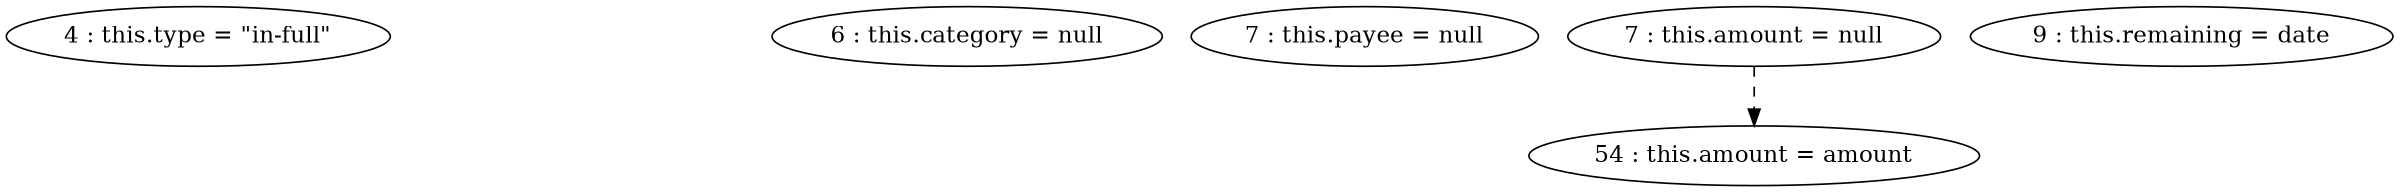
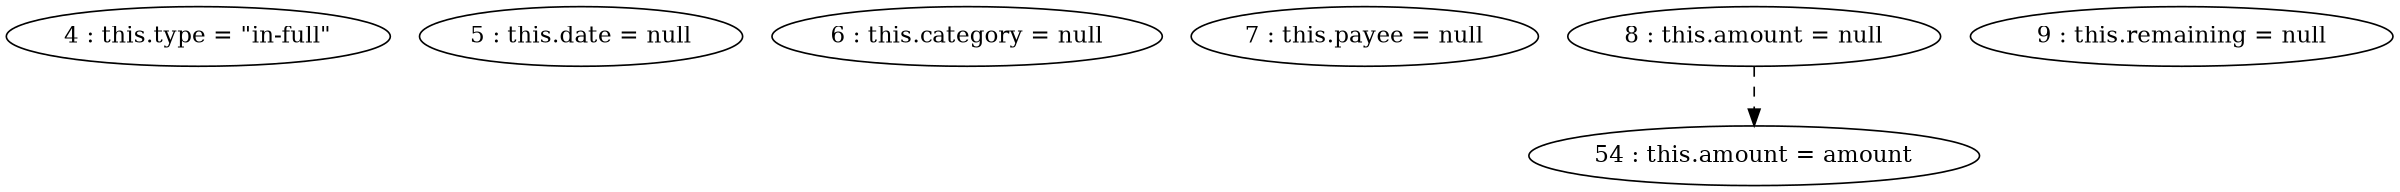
none -> (581, 36)
(1754, 36) -> (1754, 36)
(2182, 36) -> (2182, 36)
